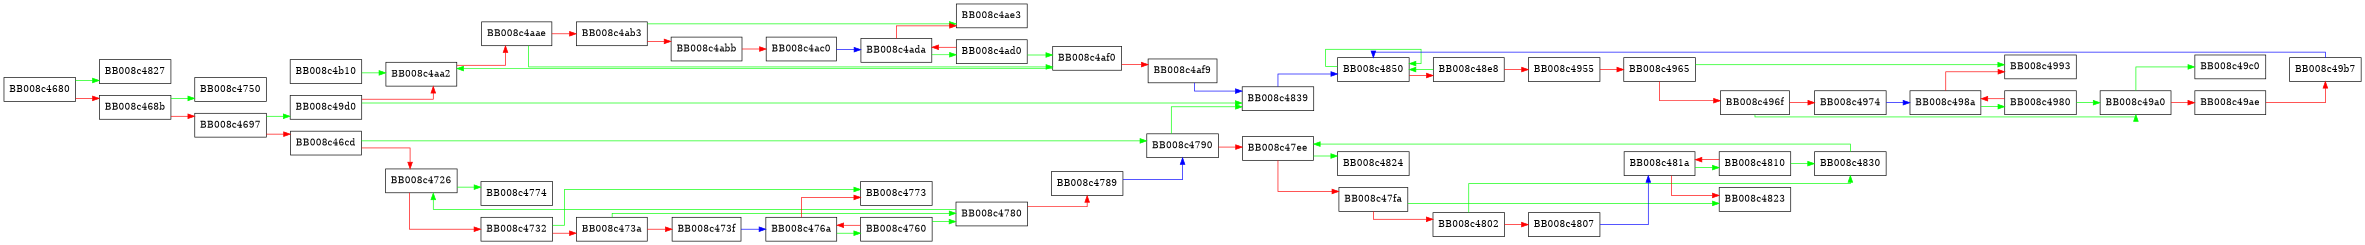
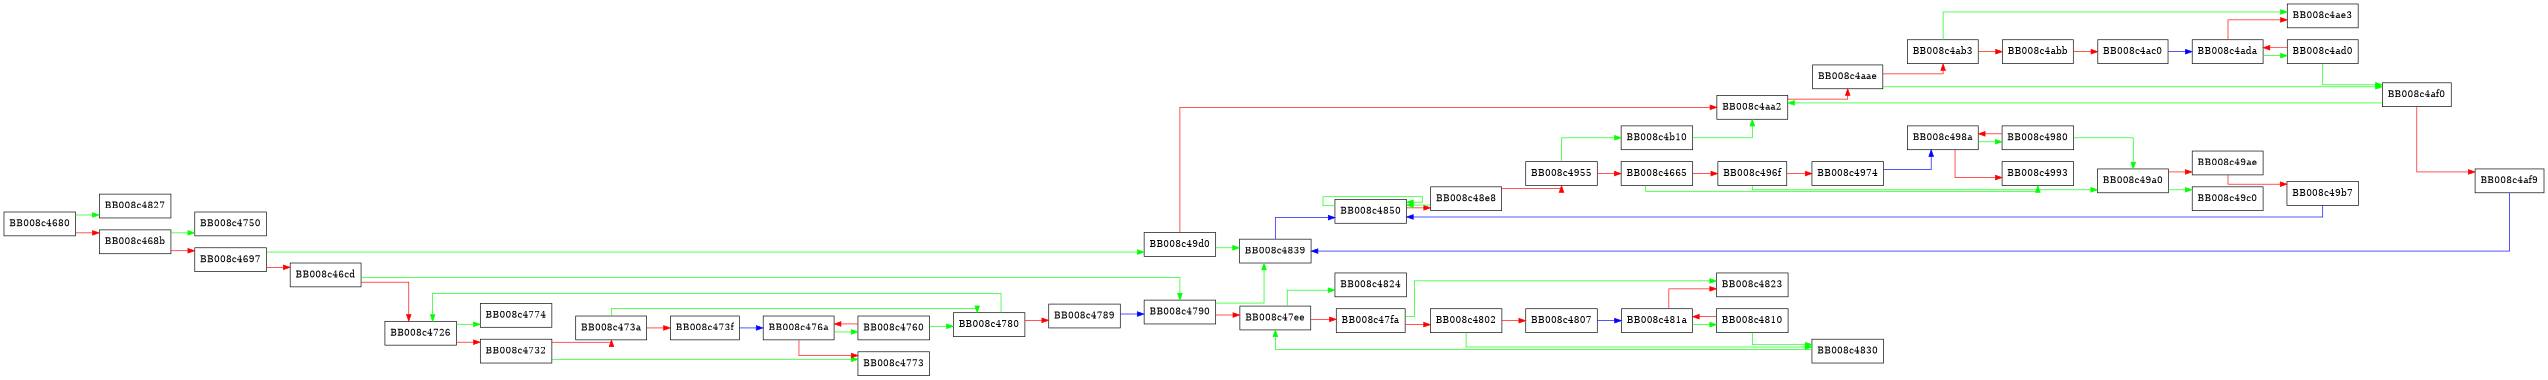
(1660, 70) -> (1657, 174)
none -> (1576, 138)
